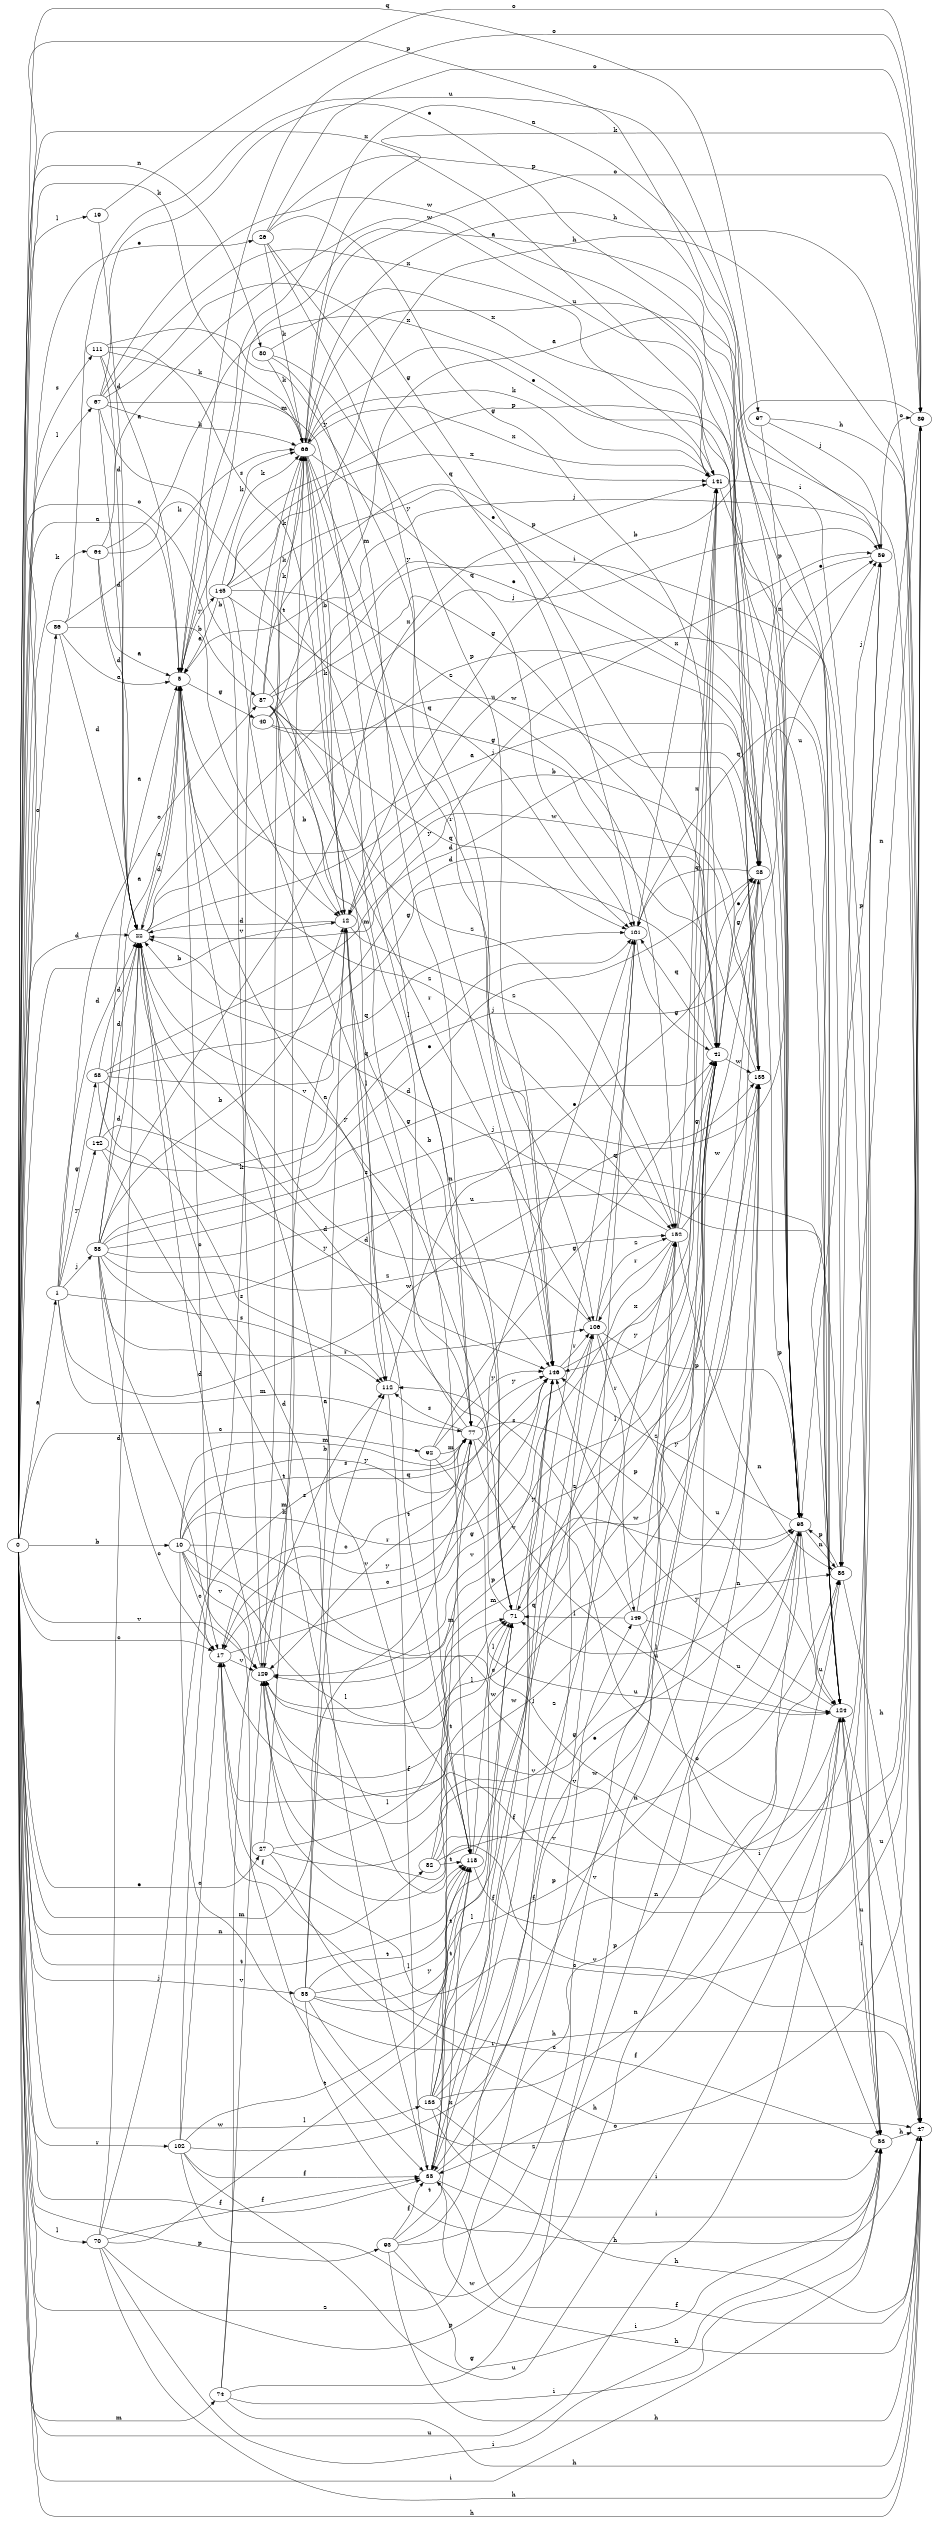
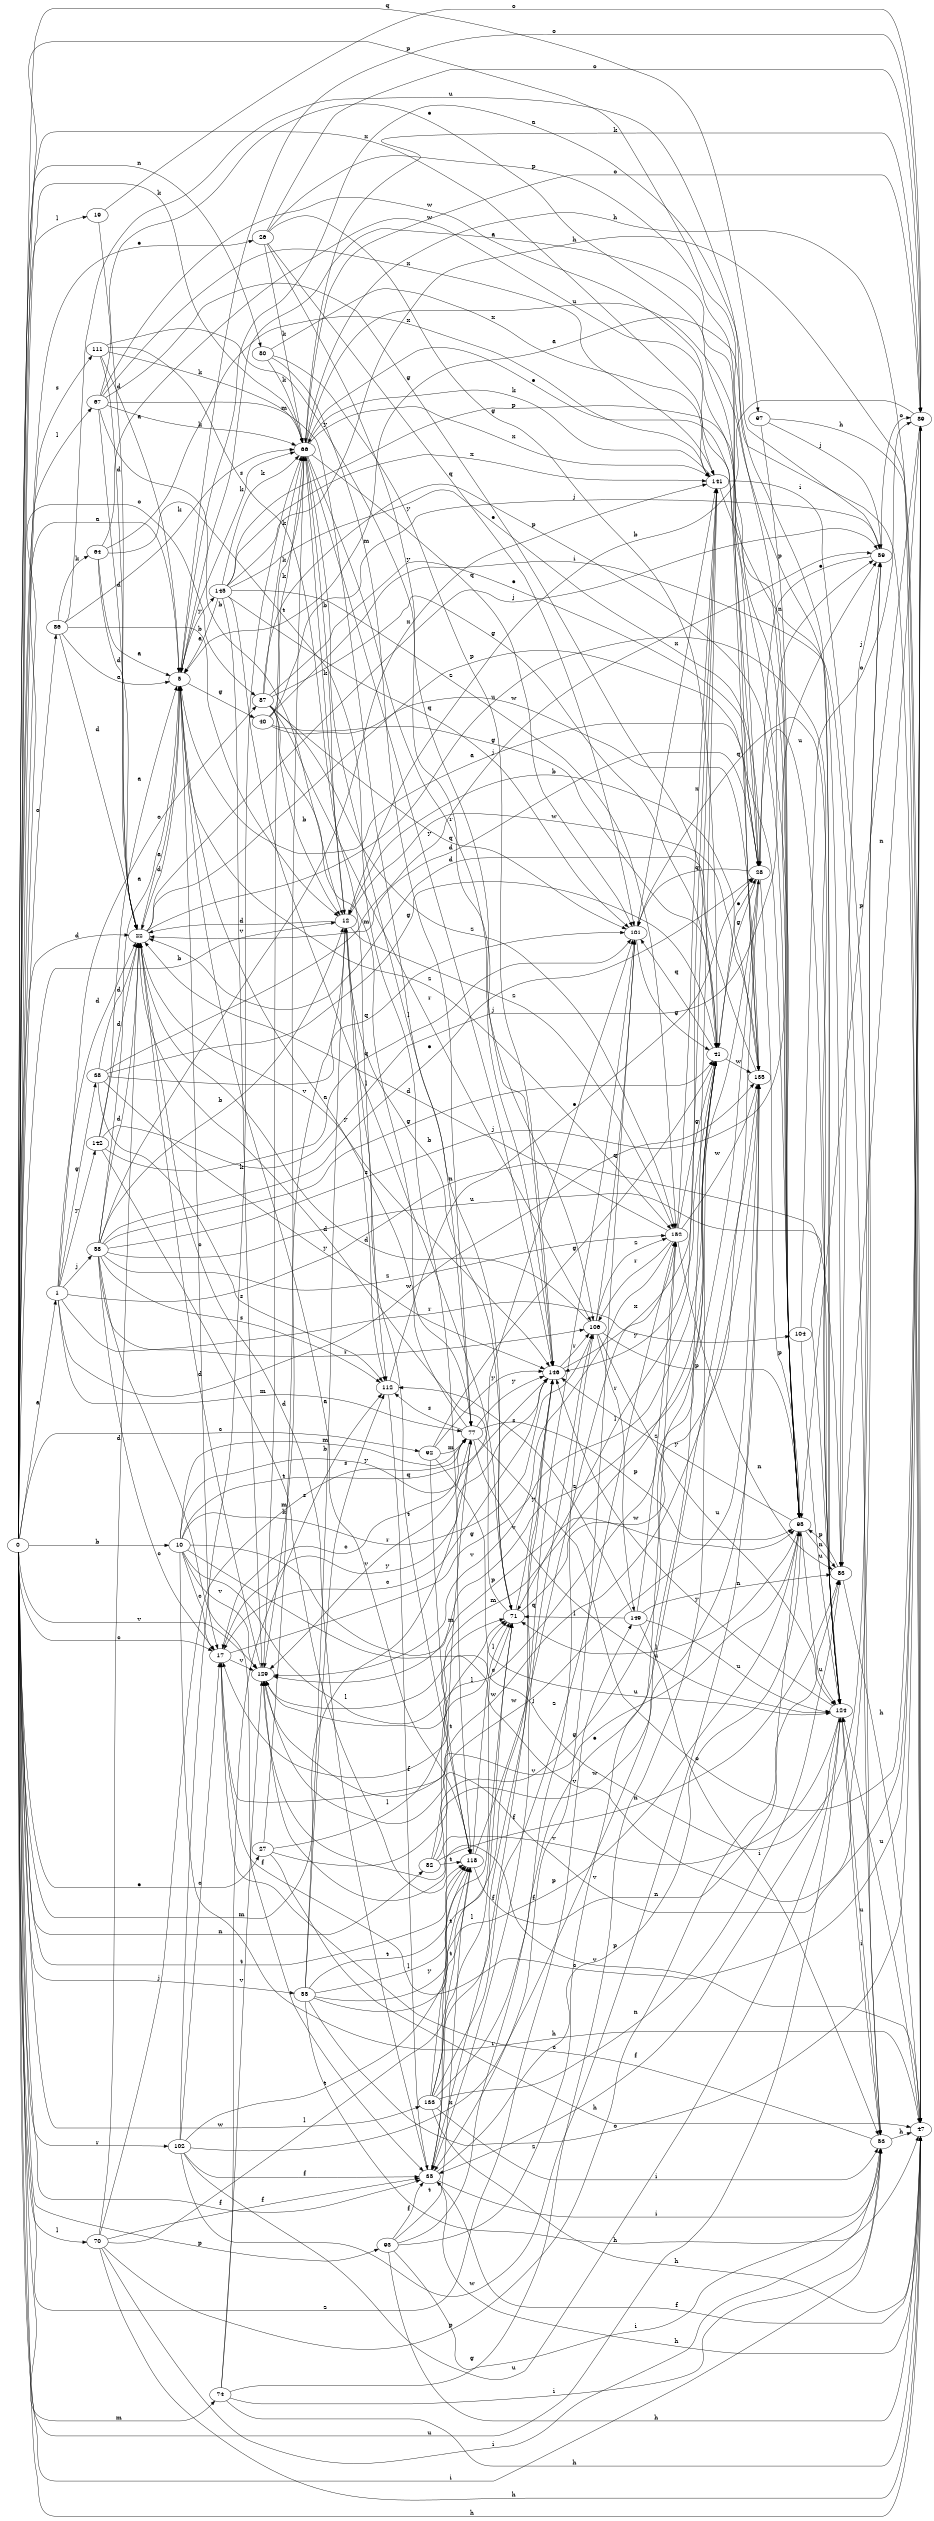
(35, 837) -> (65, 586)
none -> (800, 1334)
